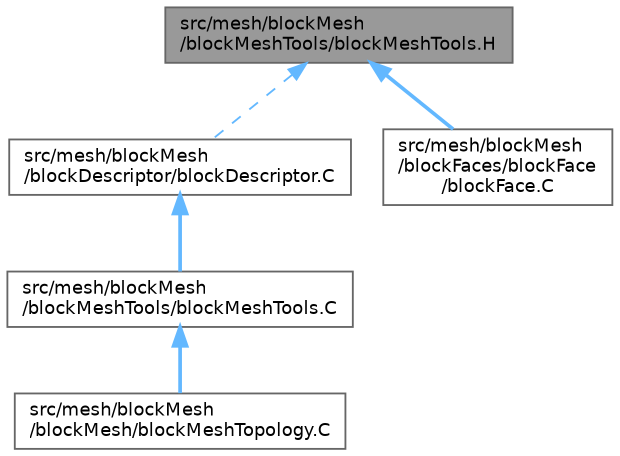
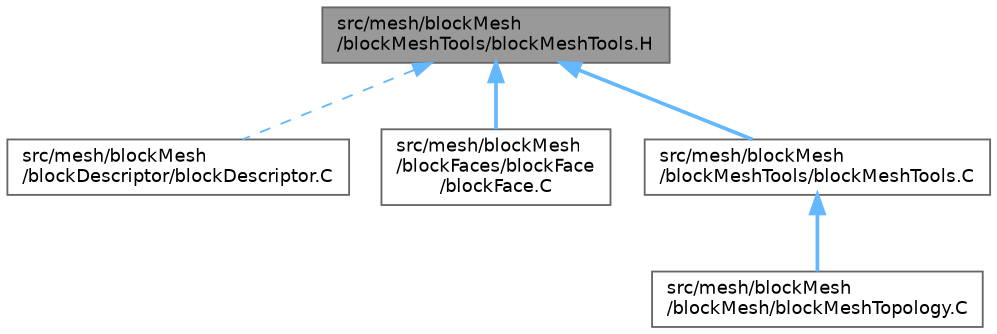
(180, 243) -> (666, 105)
